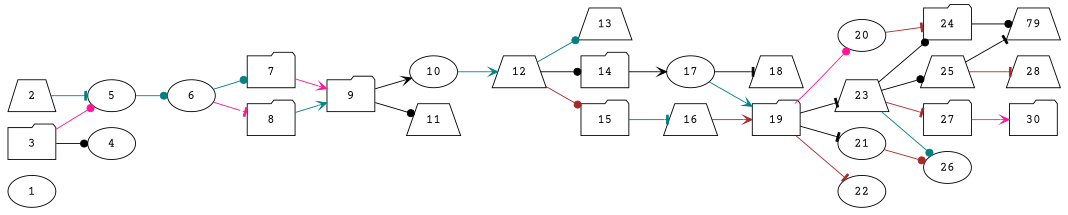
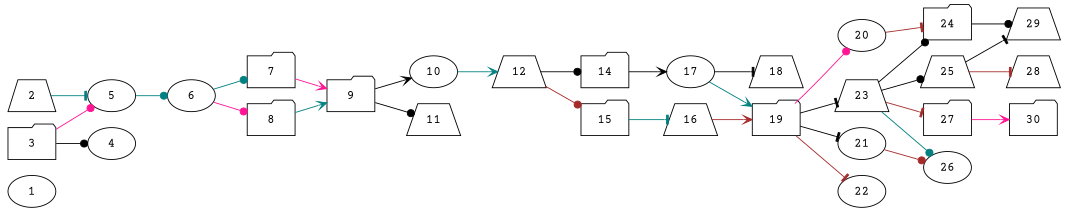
(605, 24) -> none
(1033, 24) -> (1033, 24)
(227, 106) -> (227, 106)
